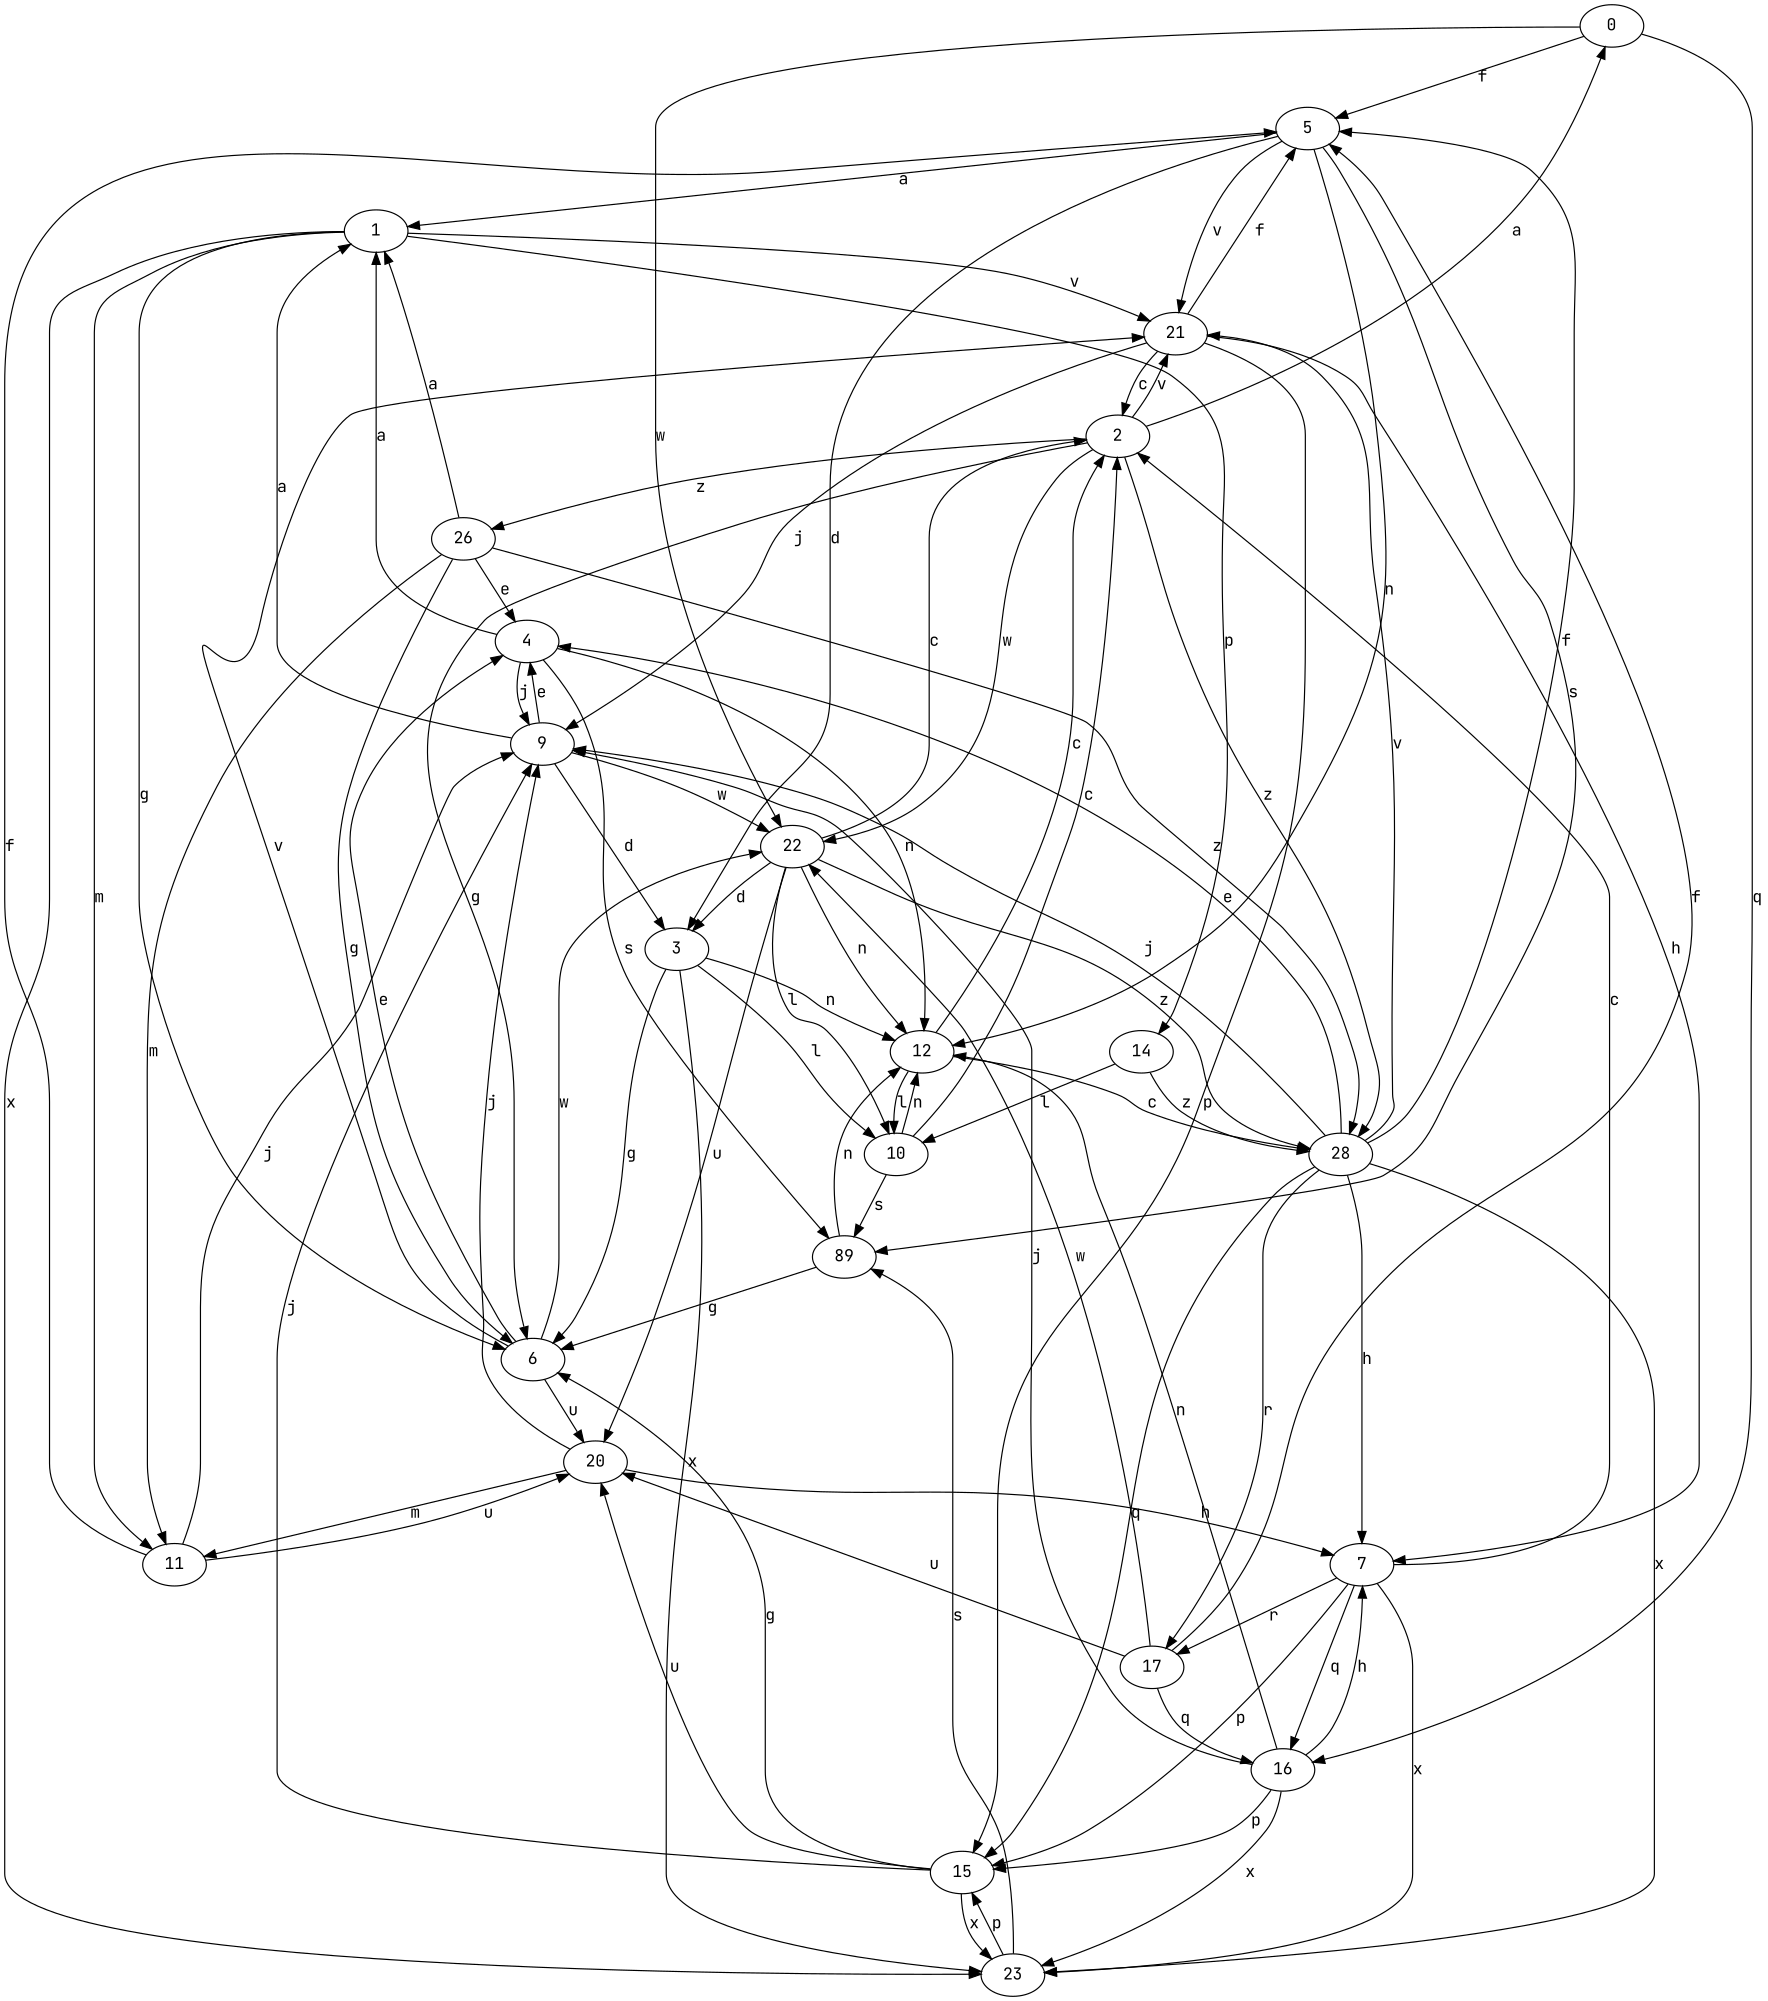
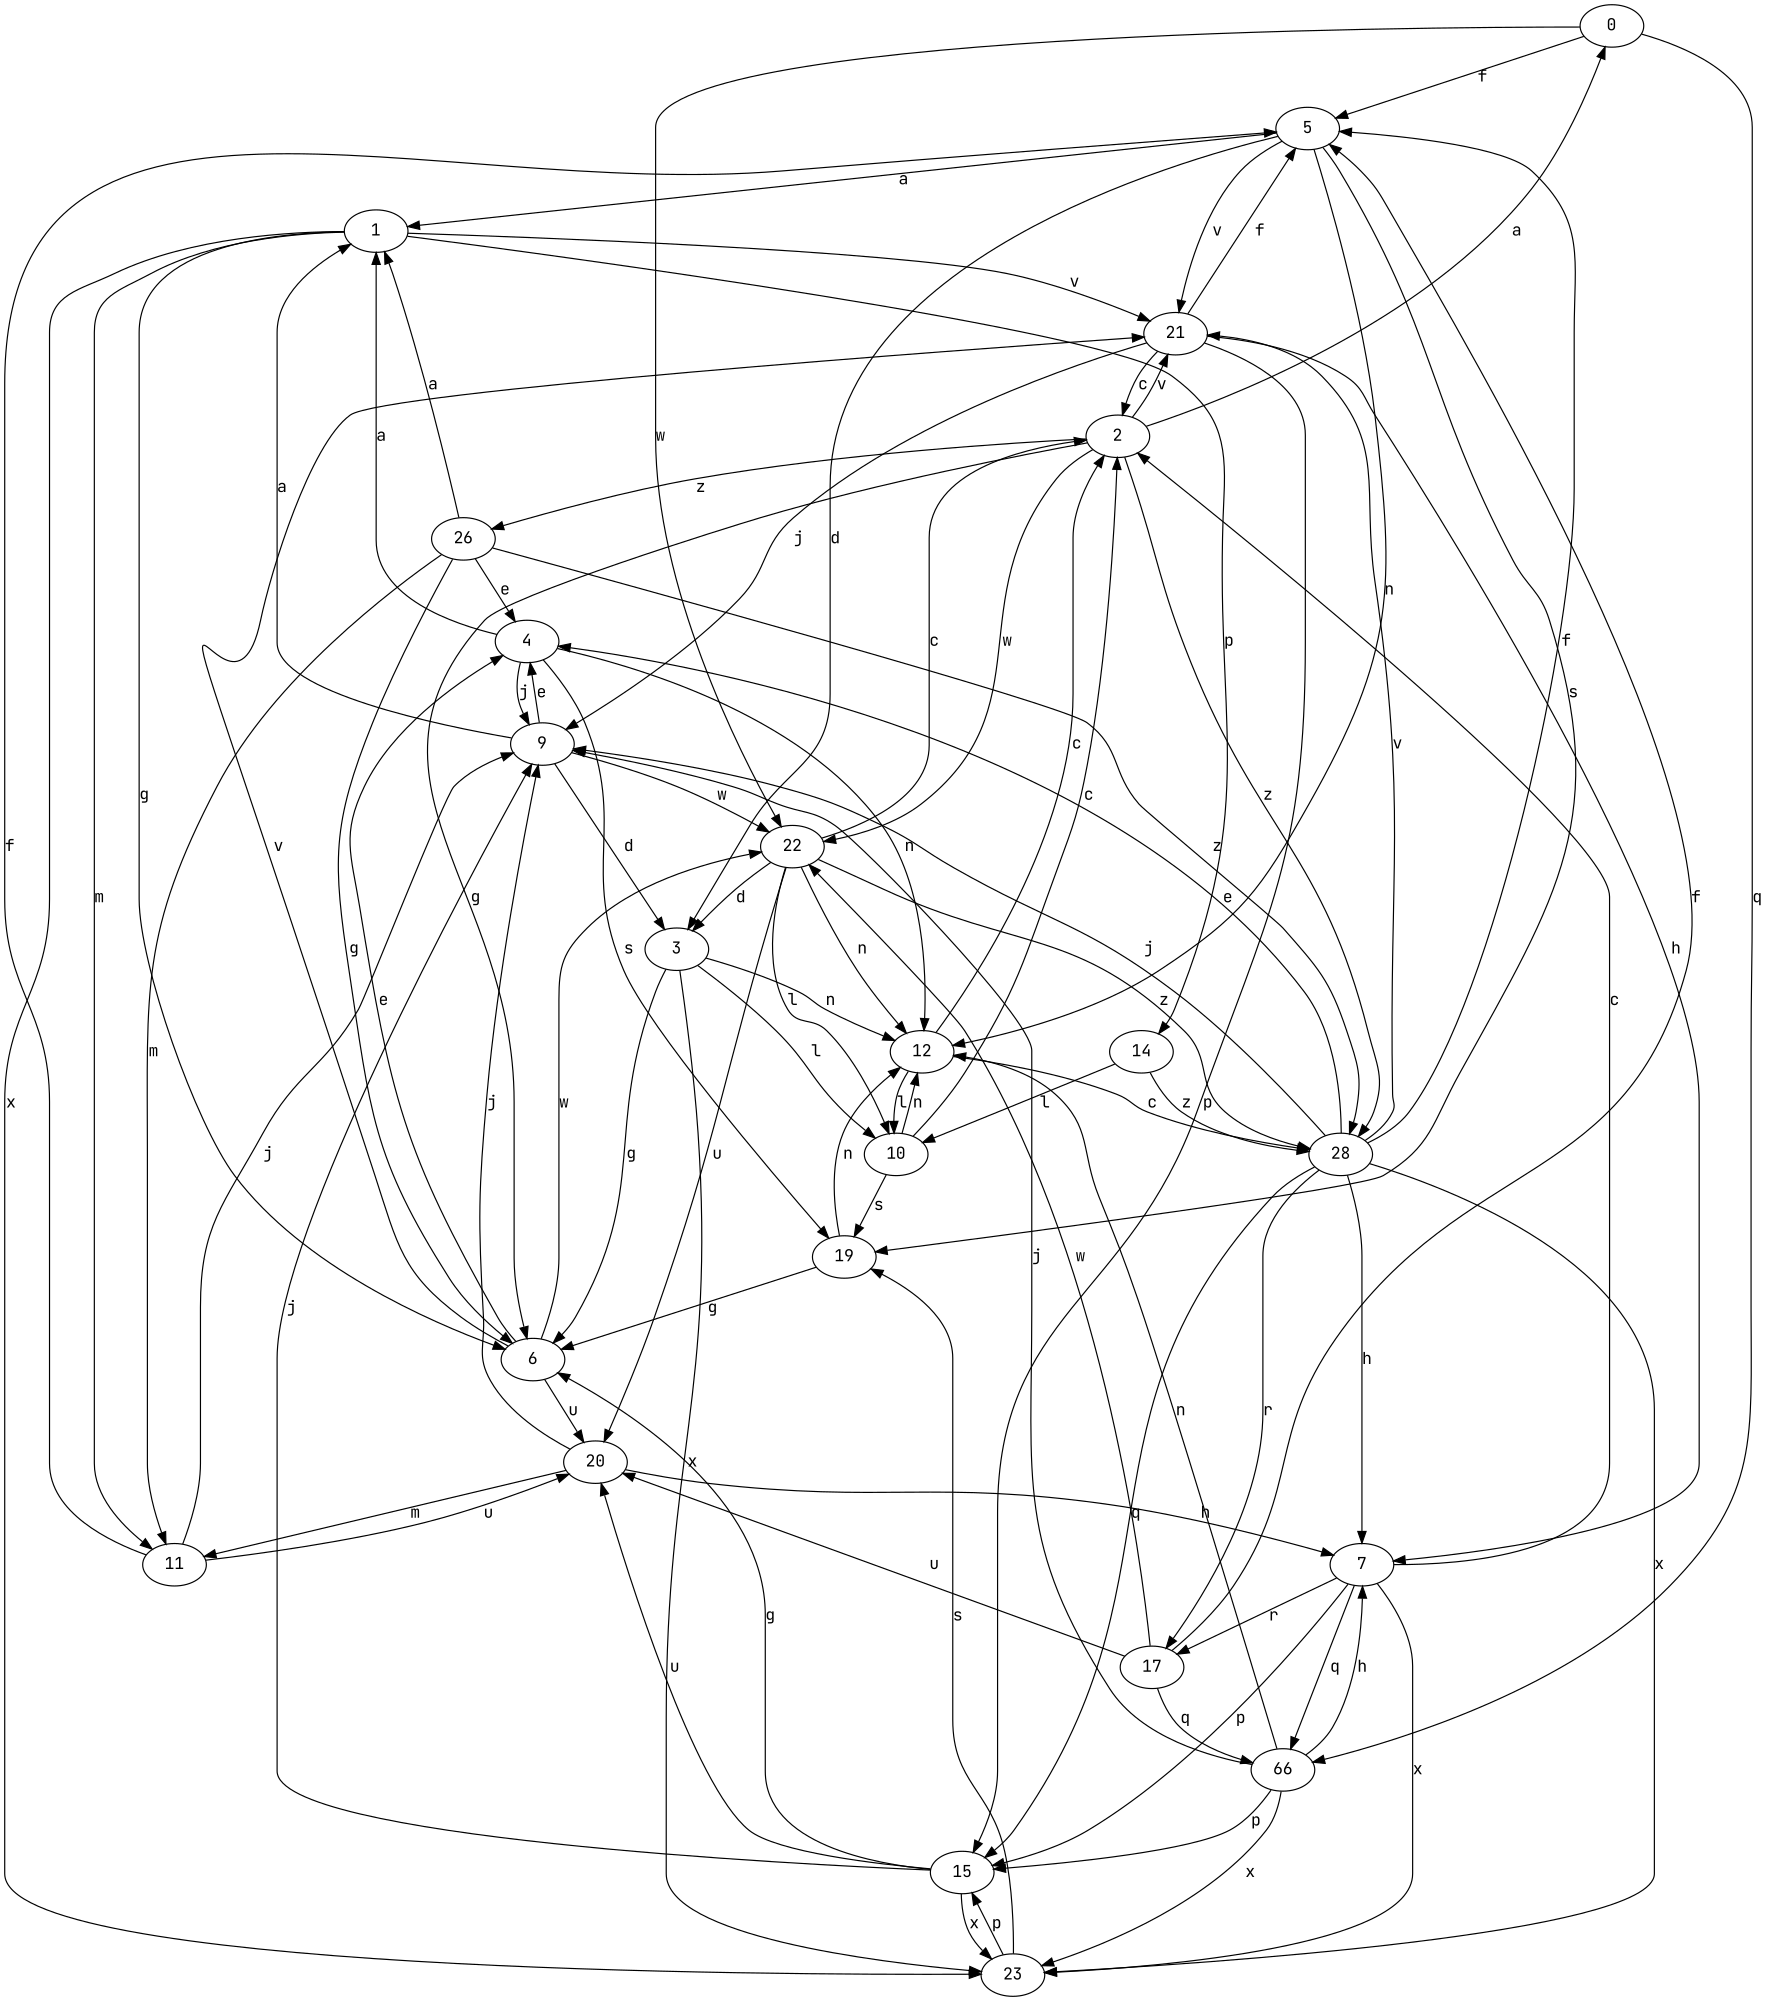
(844, 1257) -> (844, 1257)
(1283, 1770) -> (1283, 1770)
